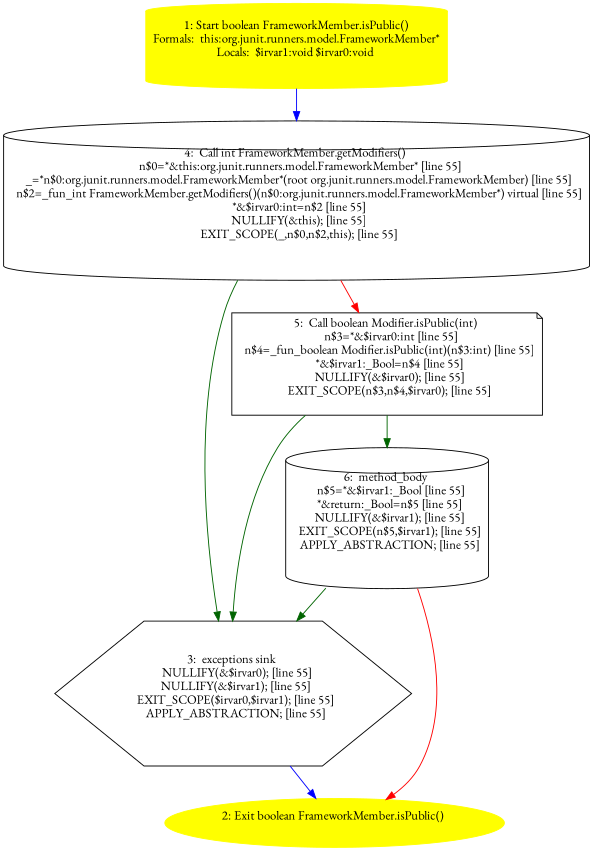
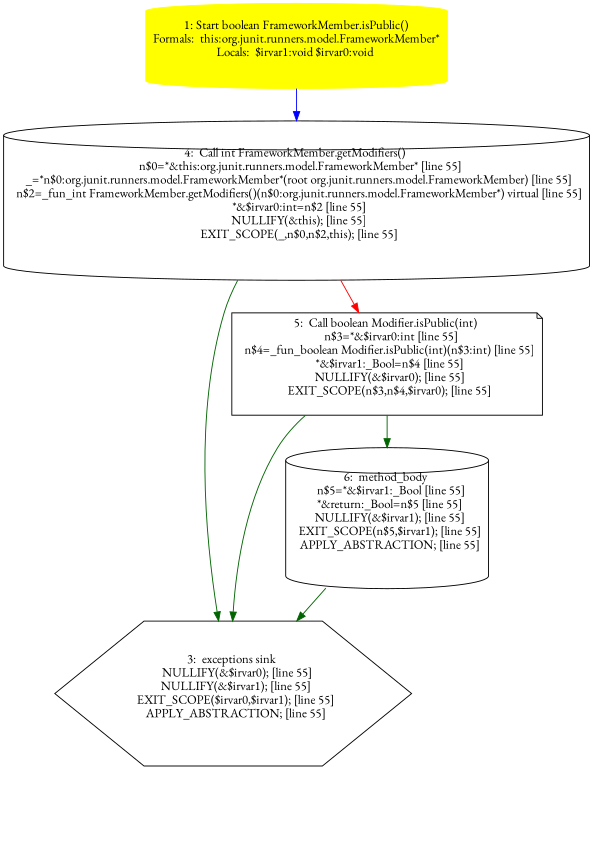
(335, 823) -> none
